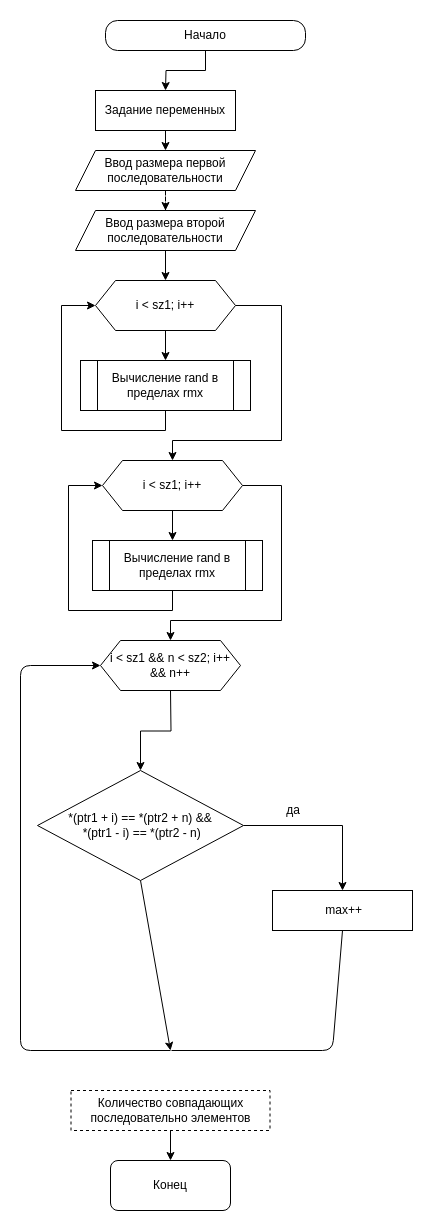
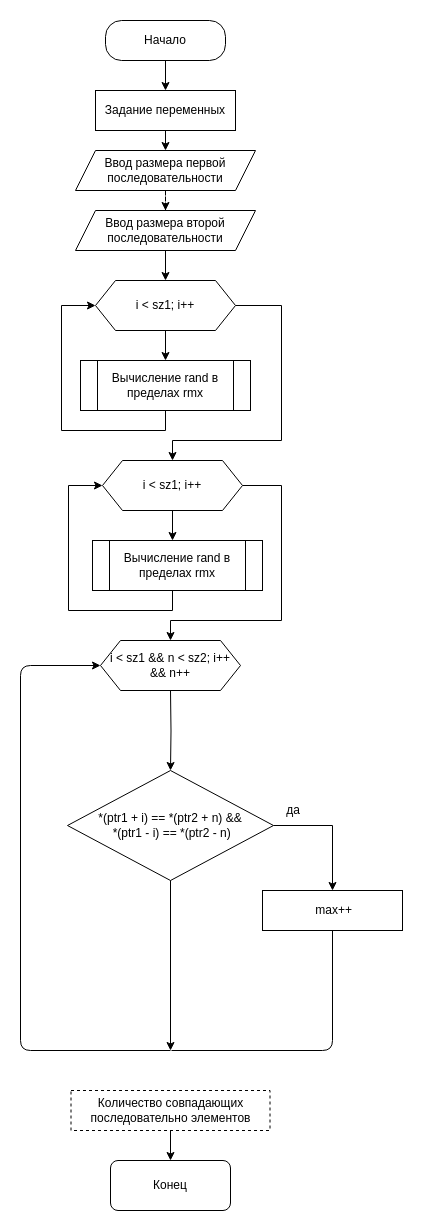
(206, 36) -> (166, 41)
(141, 826) -> (171, 826)
(343, 911) -> (333, 911)
